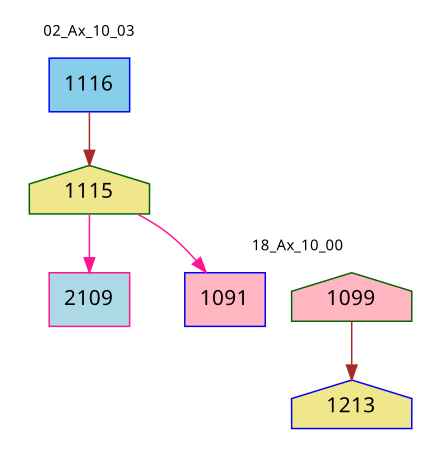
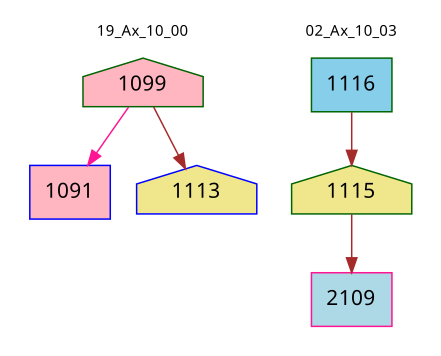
(89, 85) -> (352, 85)
(89, 236) -> (352, 236)
(182, 246) -> (113, 130)
(298, 247) -> (143, 32)
(352, 407) -> (197, 192)
